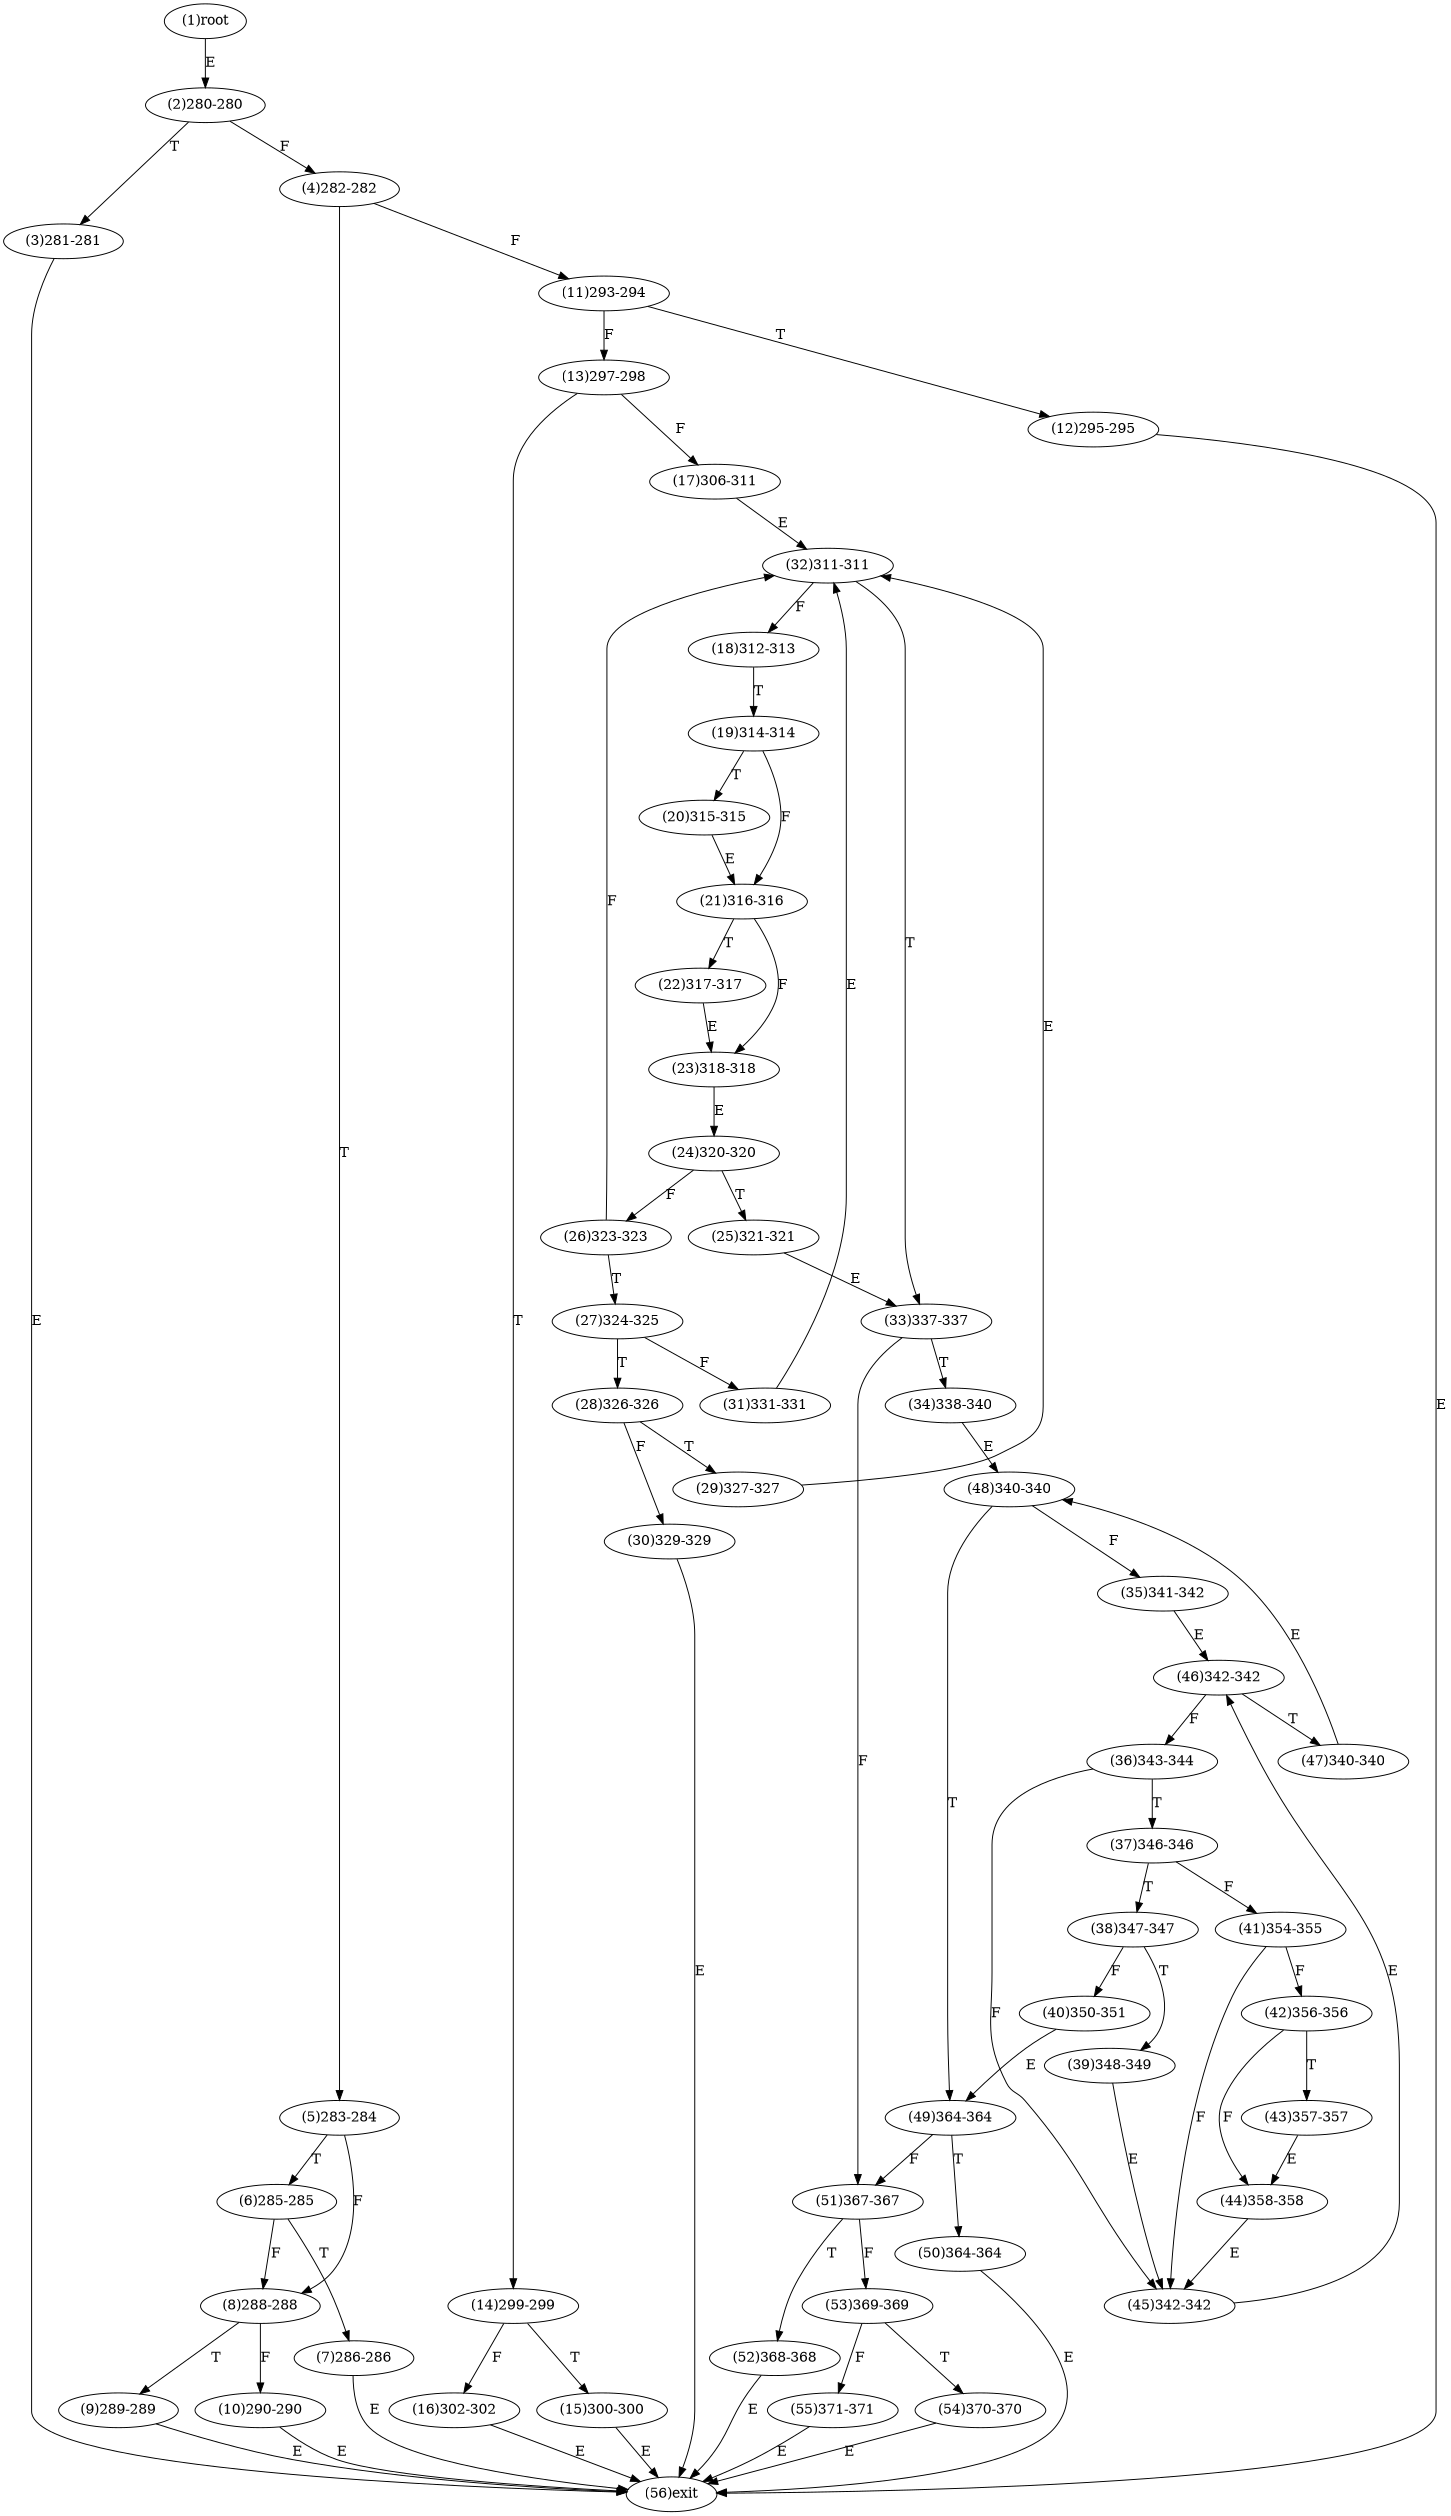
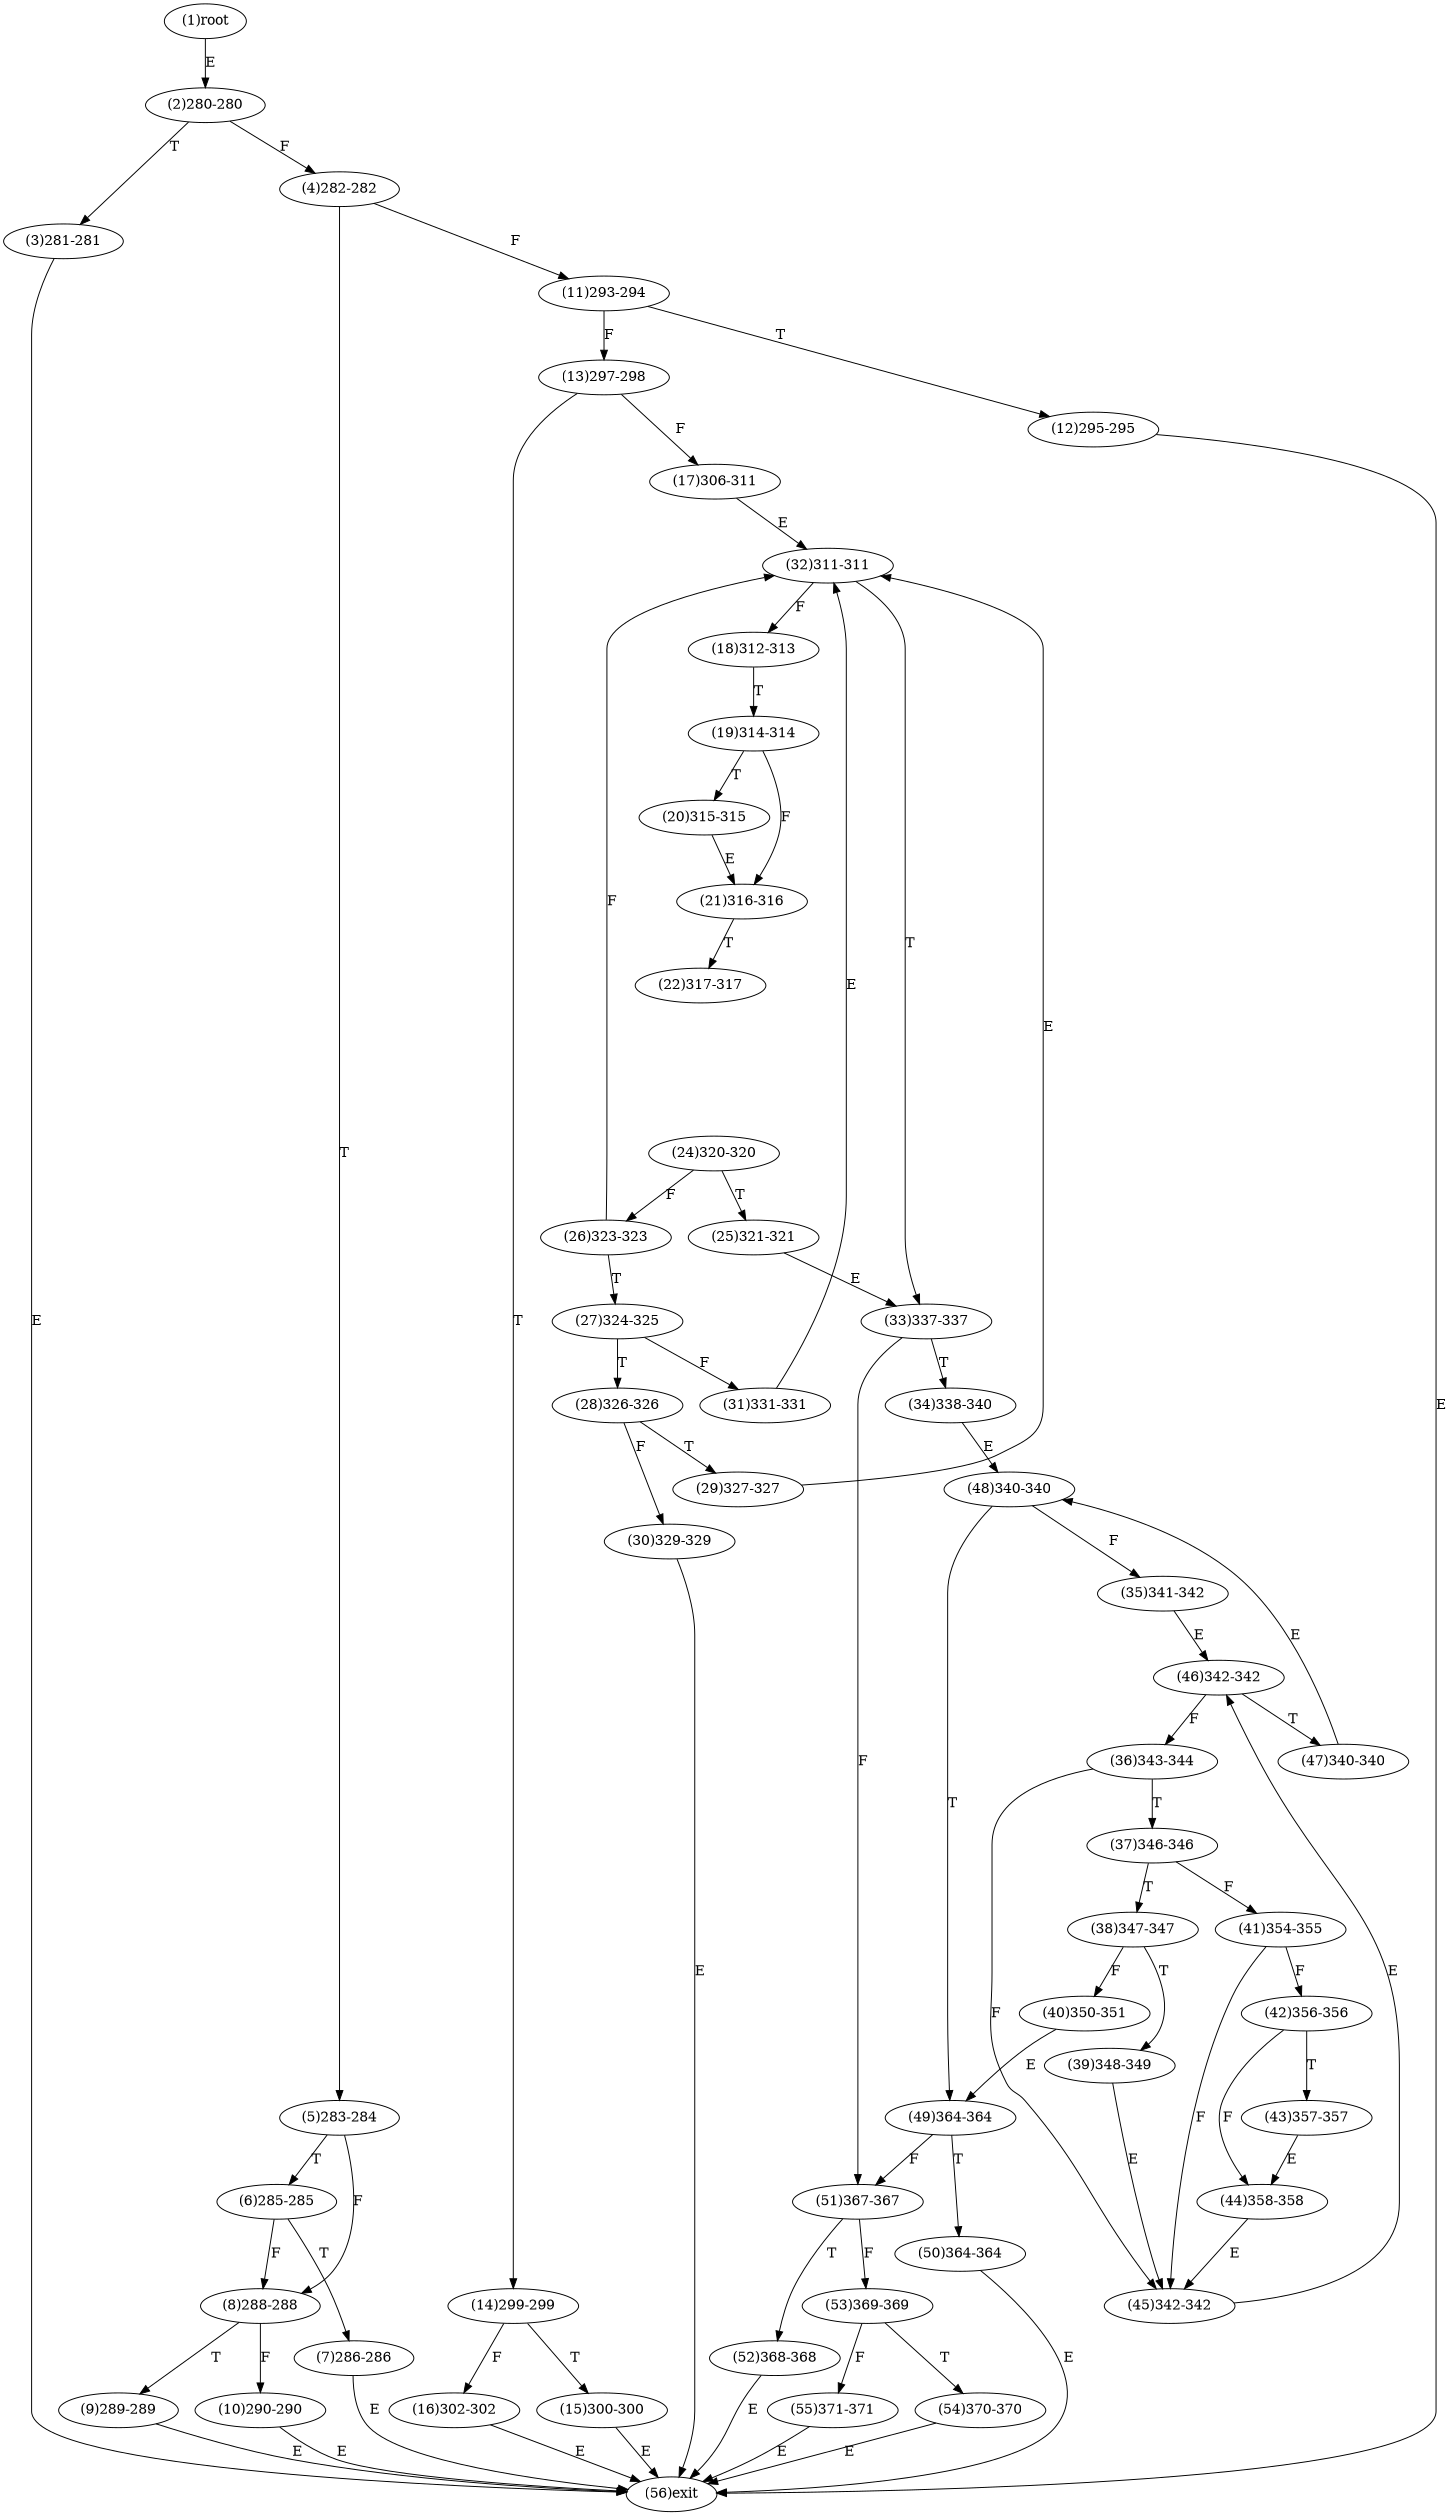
(714, 1070) -> none
